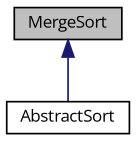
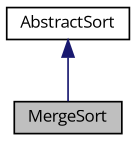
(68, 79) -> (68, 79)
